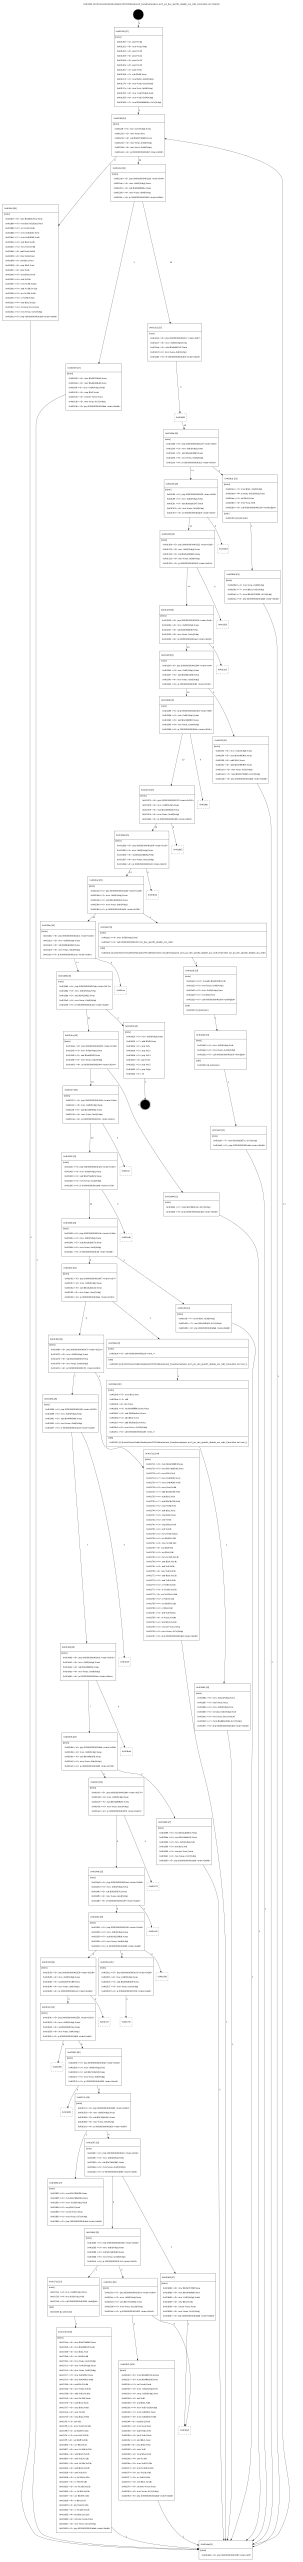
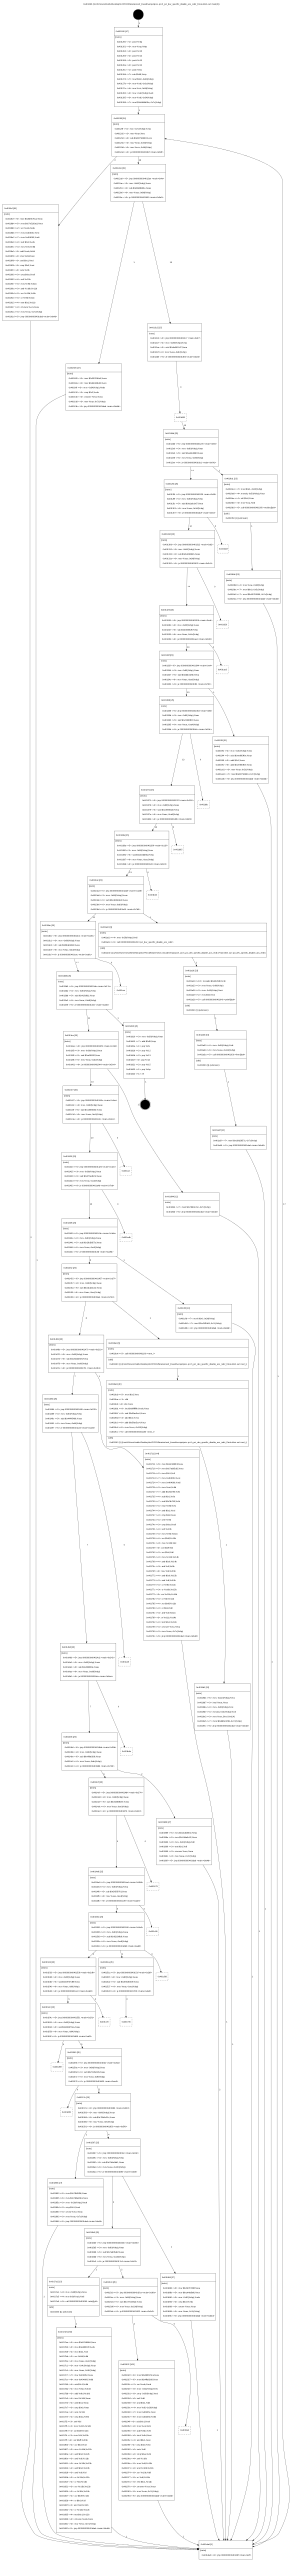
(186, 2372) -> (200, 2430)
none -> (43, 2451)
